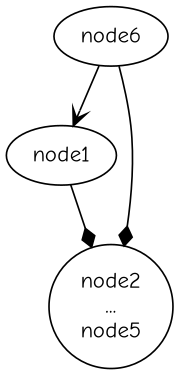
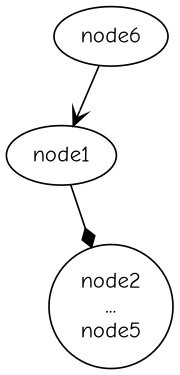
(132, 146) -> none
